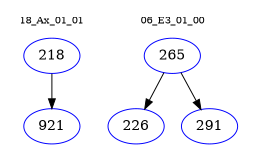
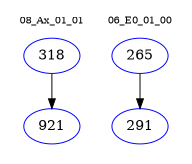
(52, 21) -> (52, 21)
(173, 21) -> (140, 21)
(52, 56) -> (52, 56)
(136, 126) -> none
